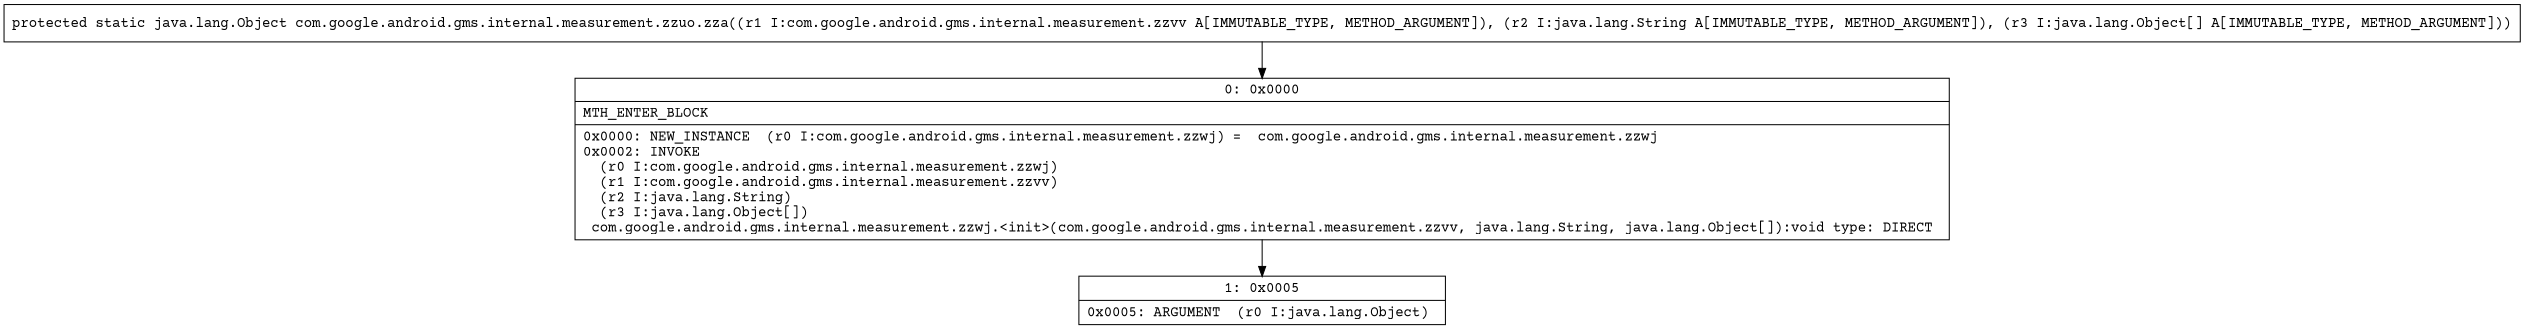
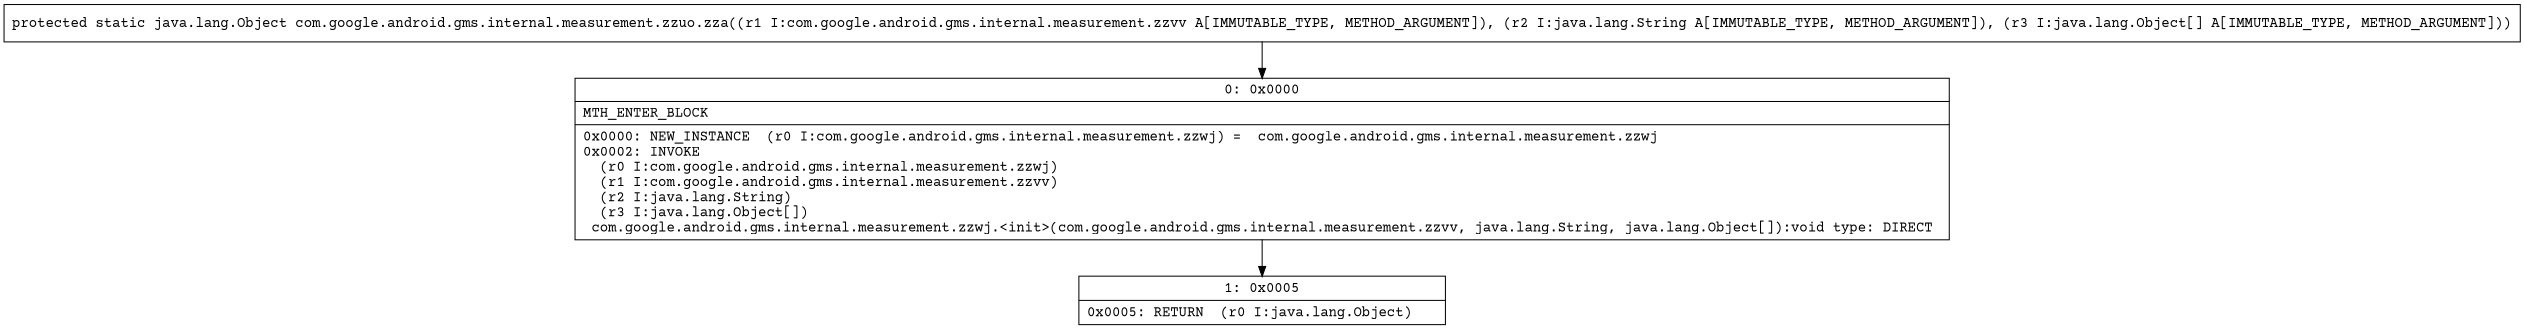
(1262, 312) -> (1254, 312)
